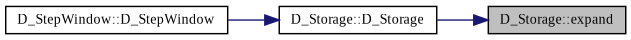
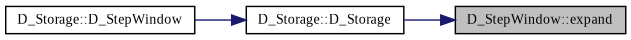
(117, 20) -> (100, 20)
(557, 20) -> (541, 20)
